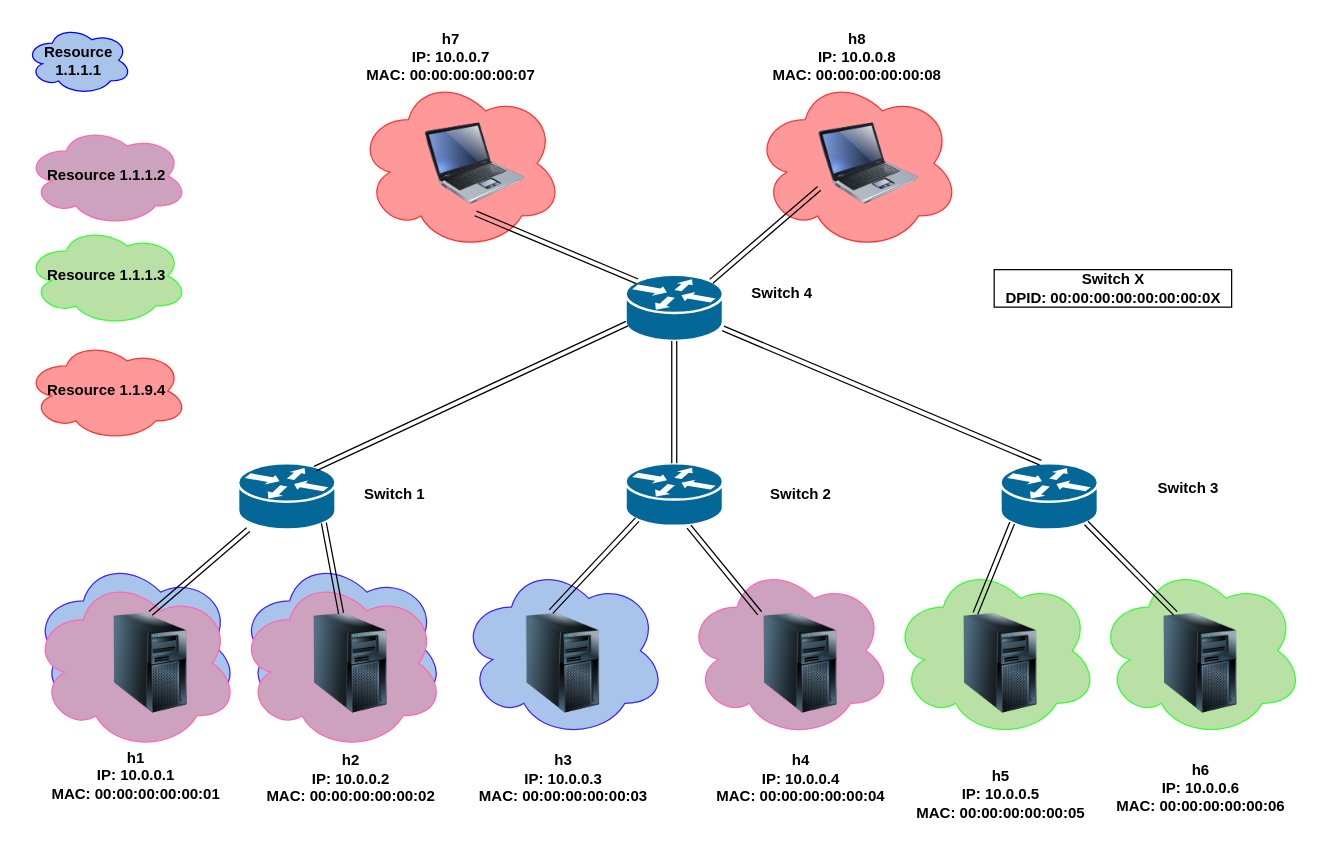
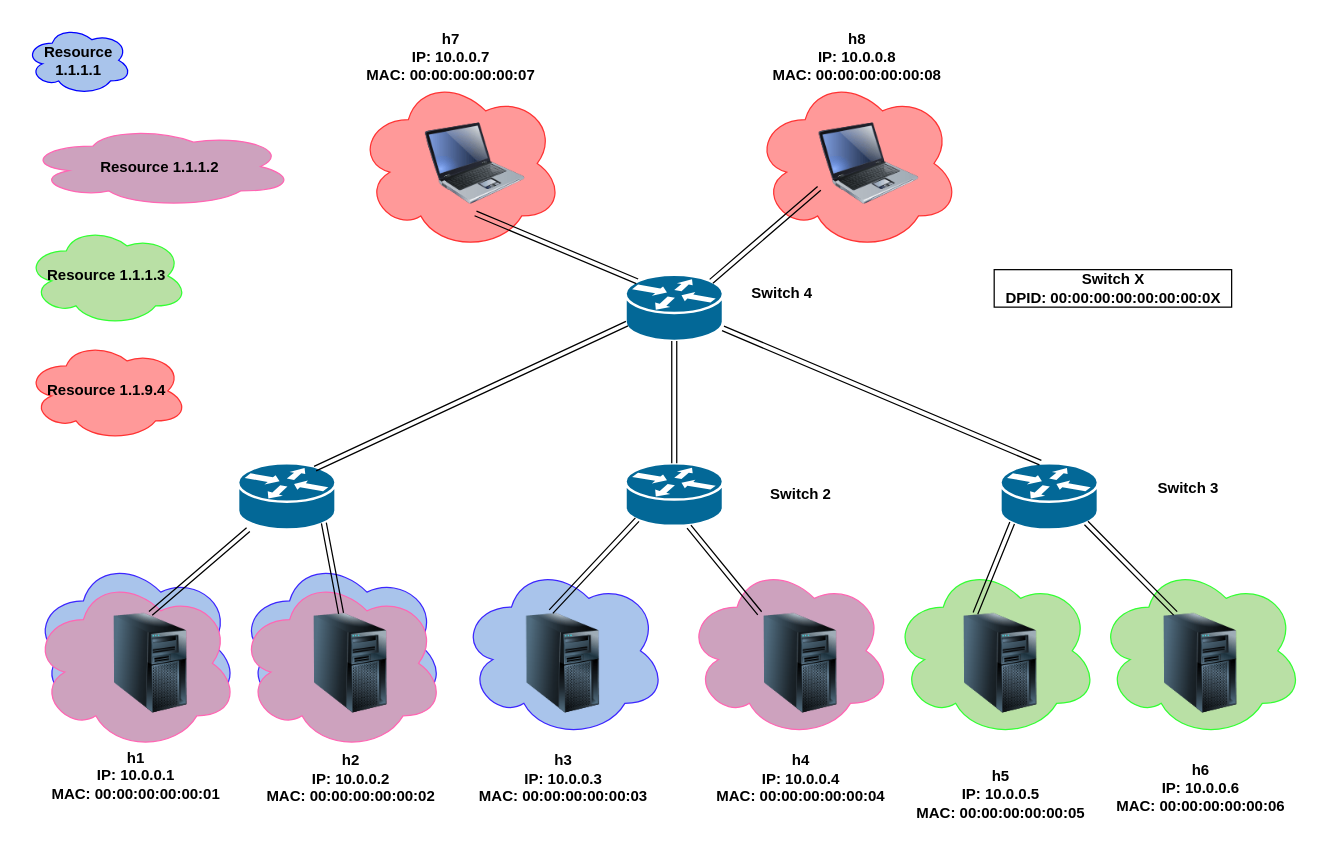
(107, 176) -> (160, 166)
(394, 494) -> none
